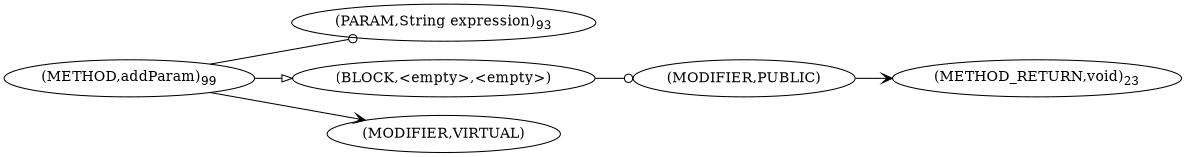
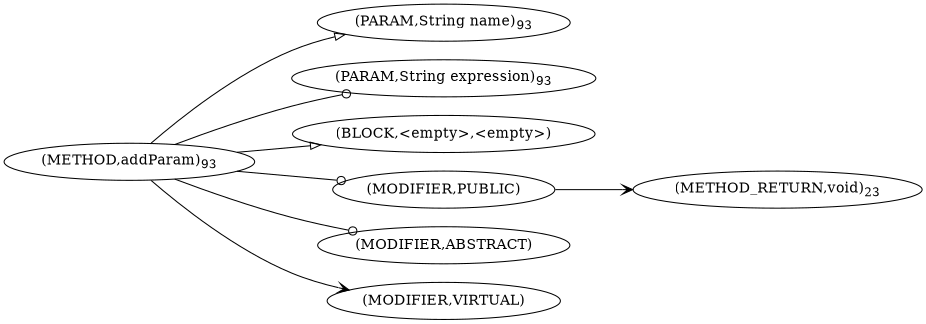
none -> (444, 23)
(209, 77) -> (209, 160)
(610, 78) -> (287, 176)
none -> (444, 245)
